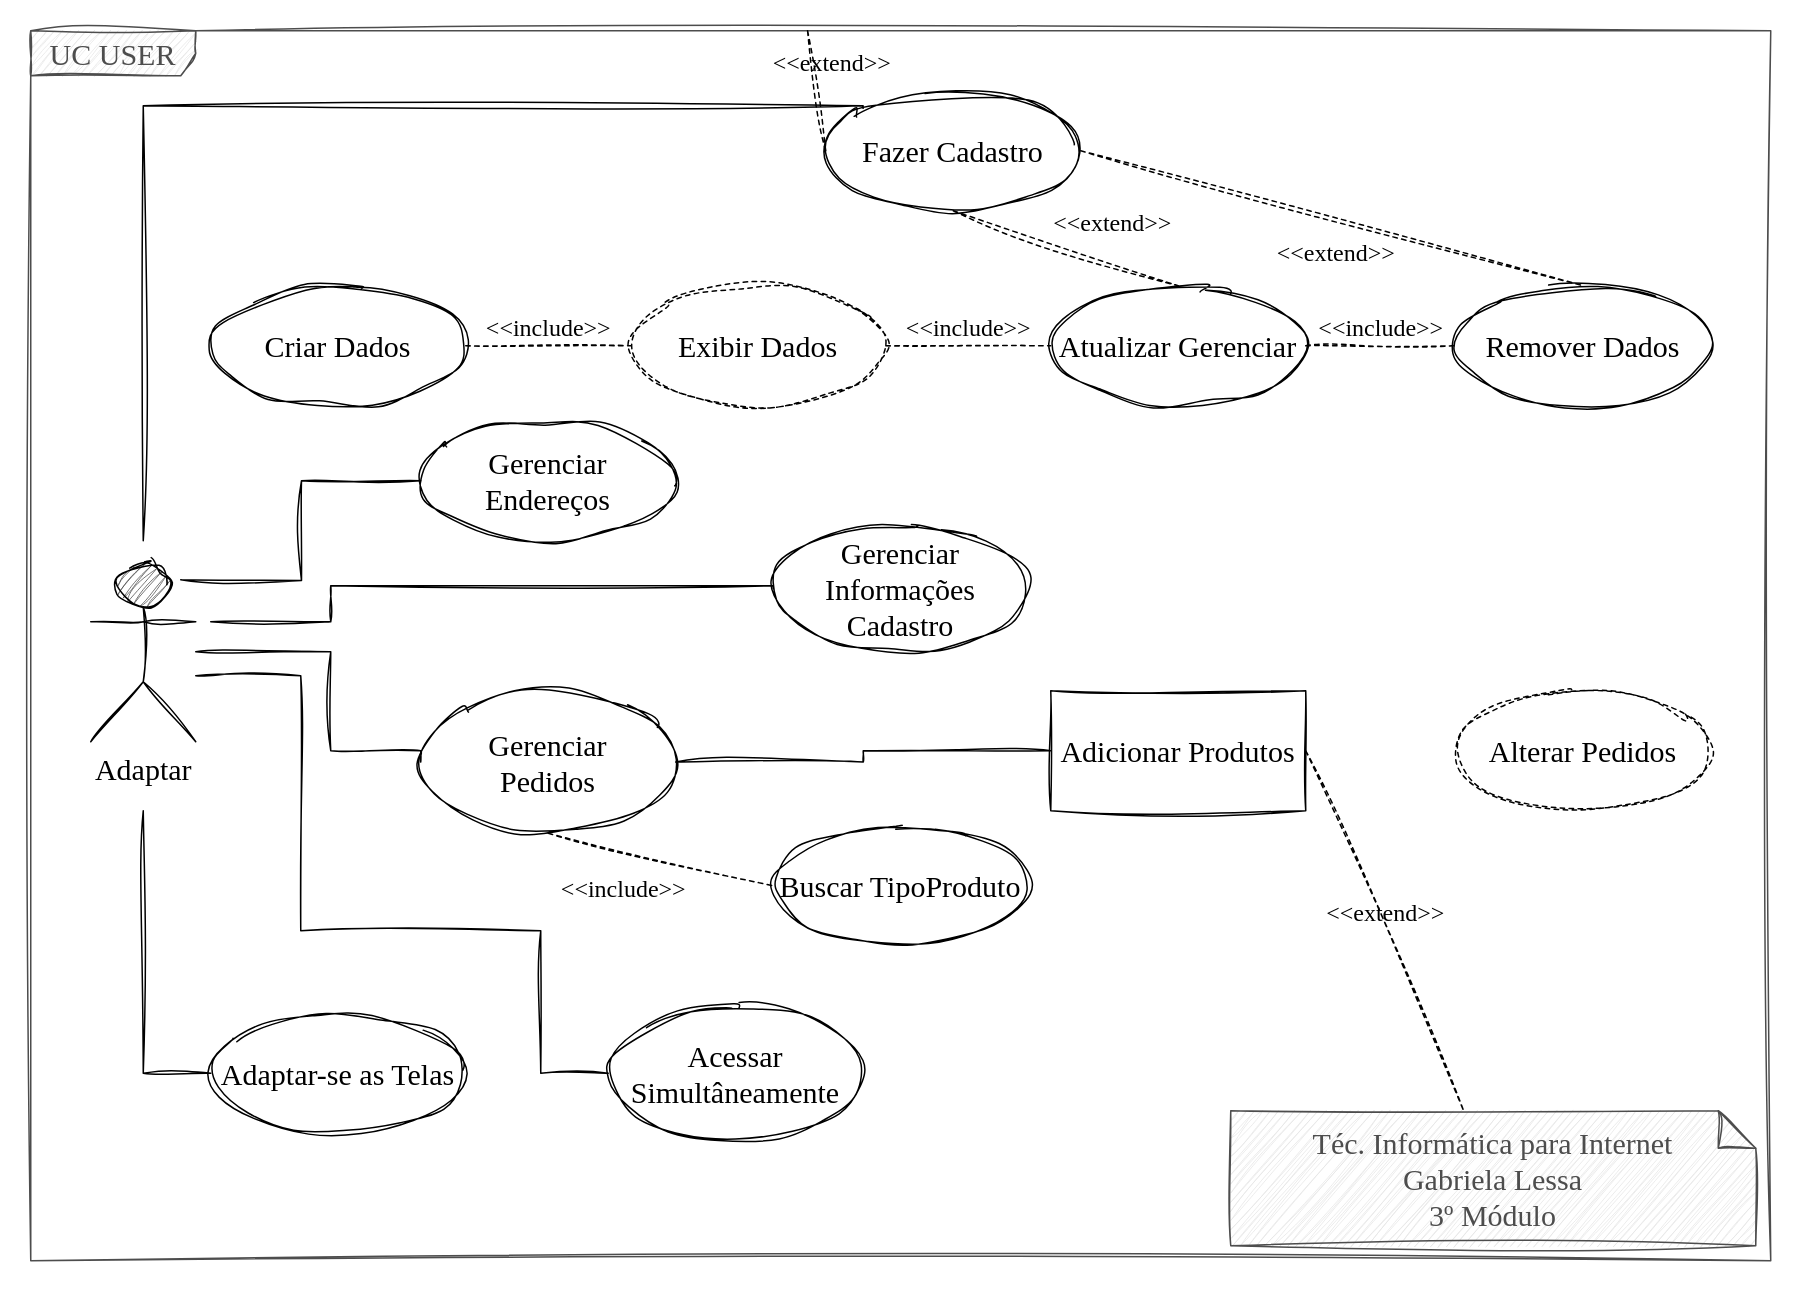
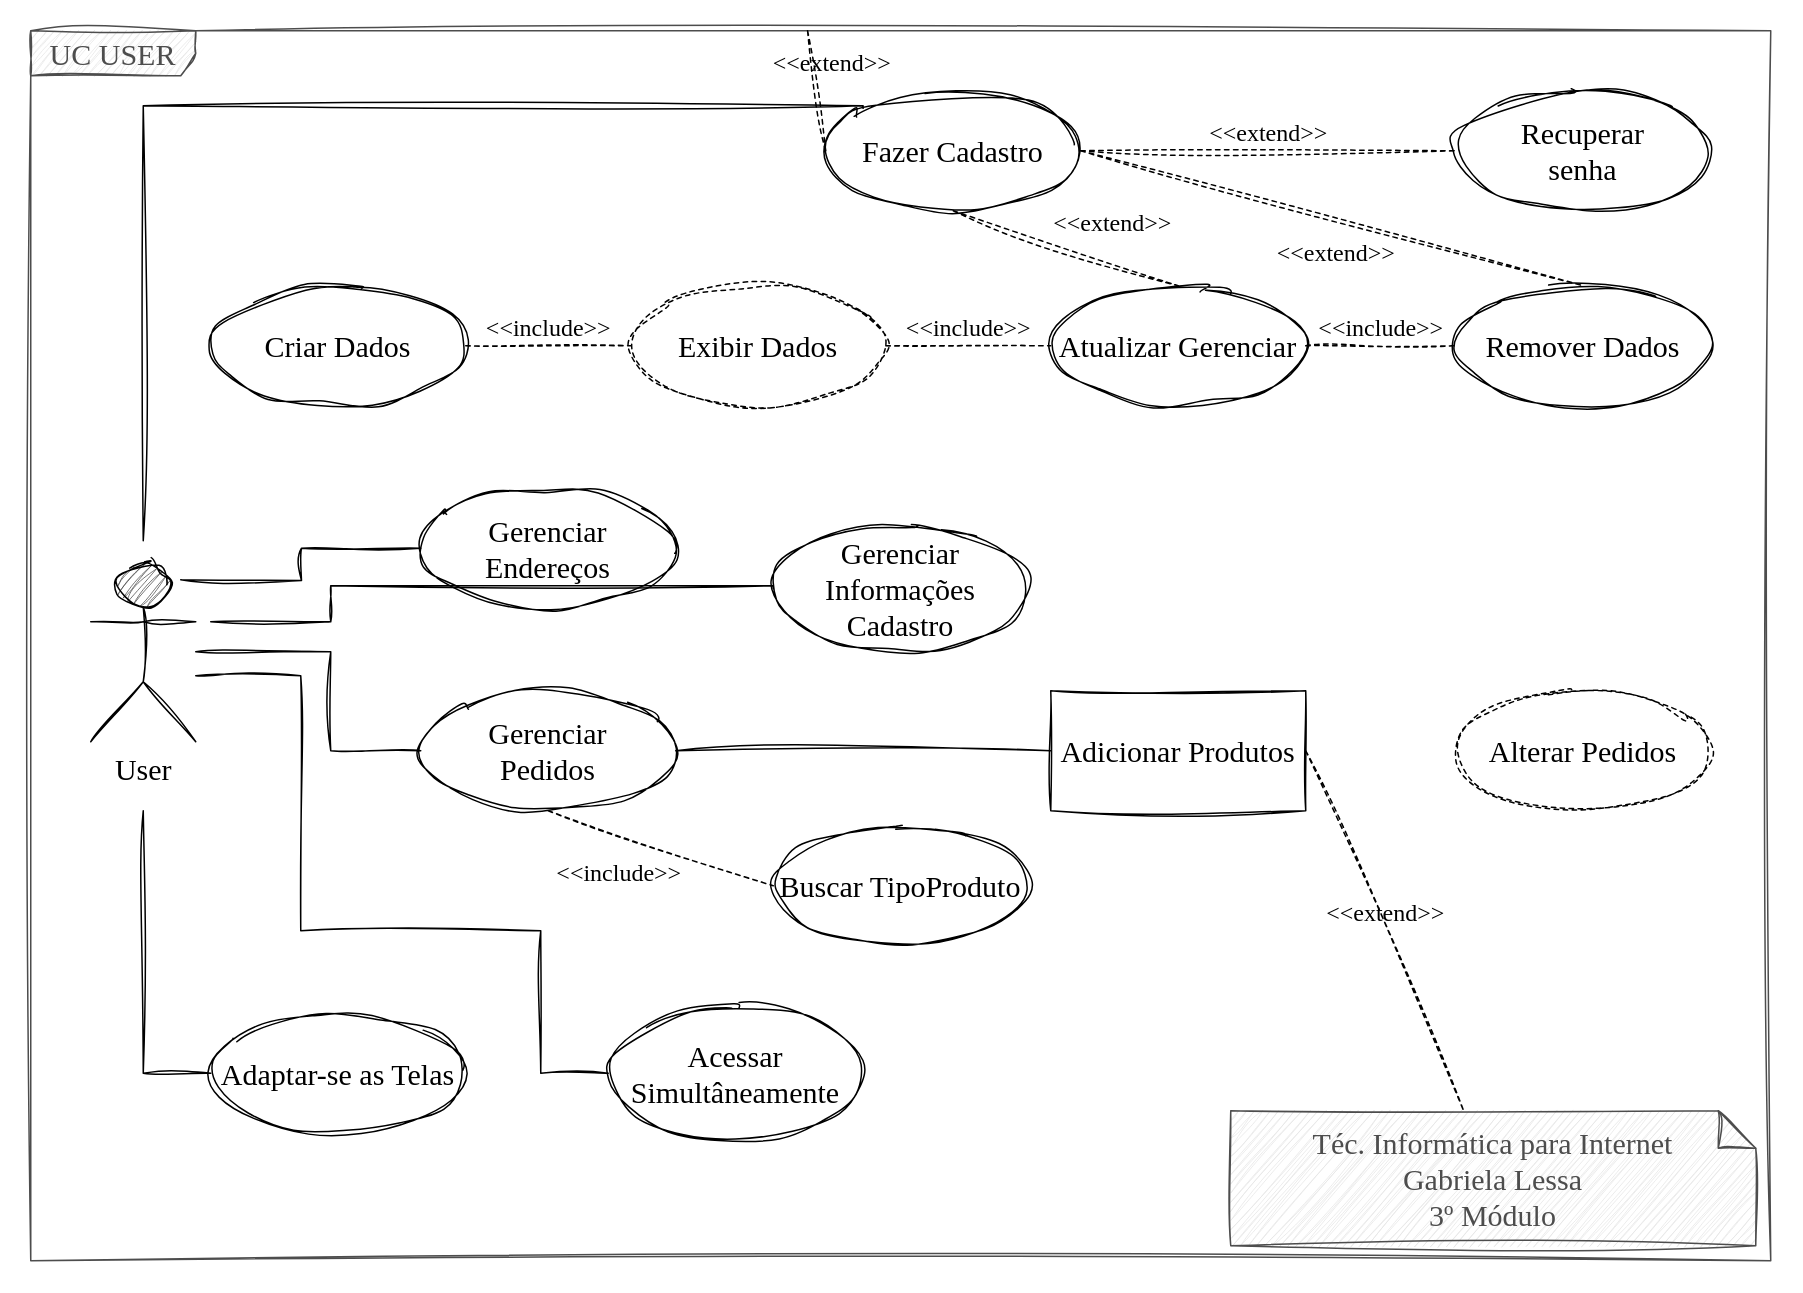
none -> (1272, 151)
none -> (1583, 151)
(548, 481) -> (548, 548)
(548, 762) -> (548, 751)
(144, 770) -> (144, 770)
